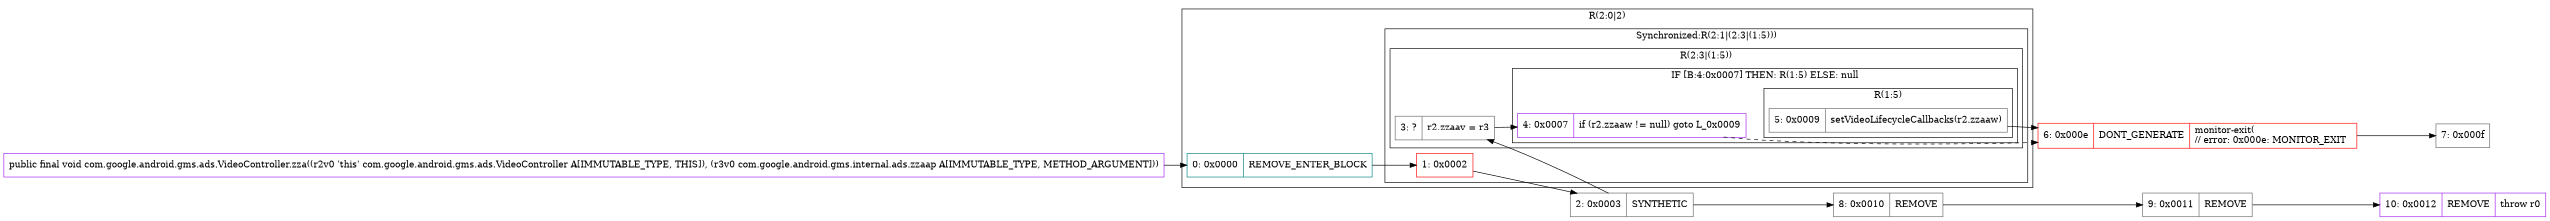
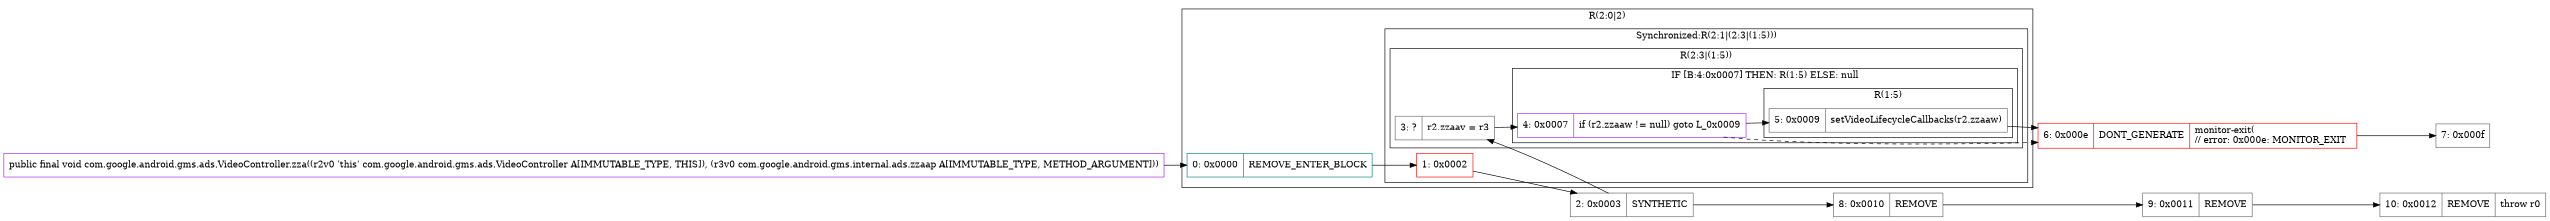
none -> (1754, 123)
(2463, 205) -> (2463, 205)
